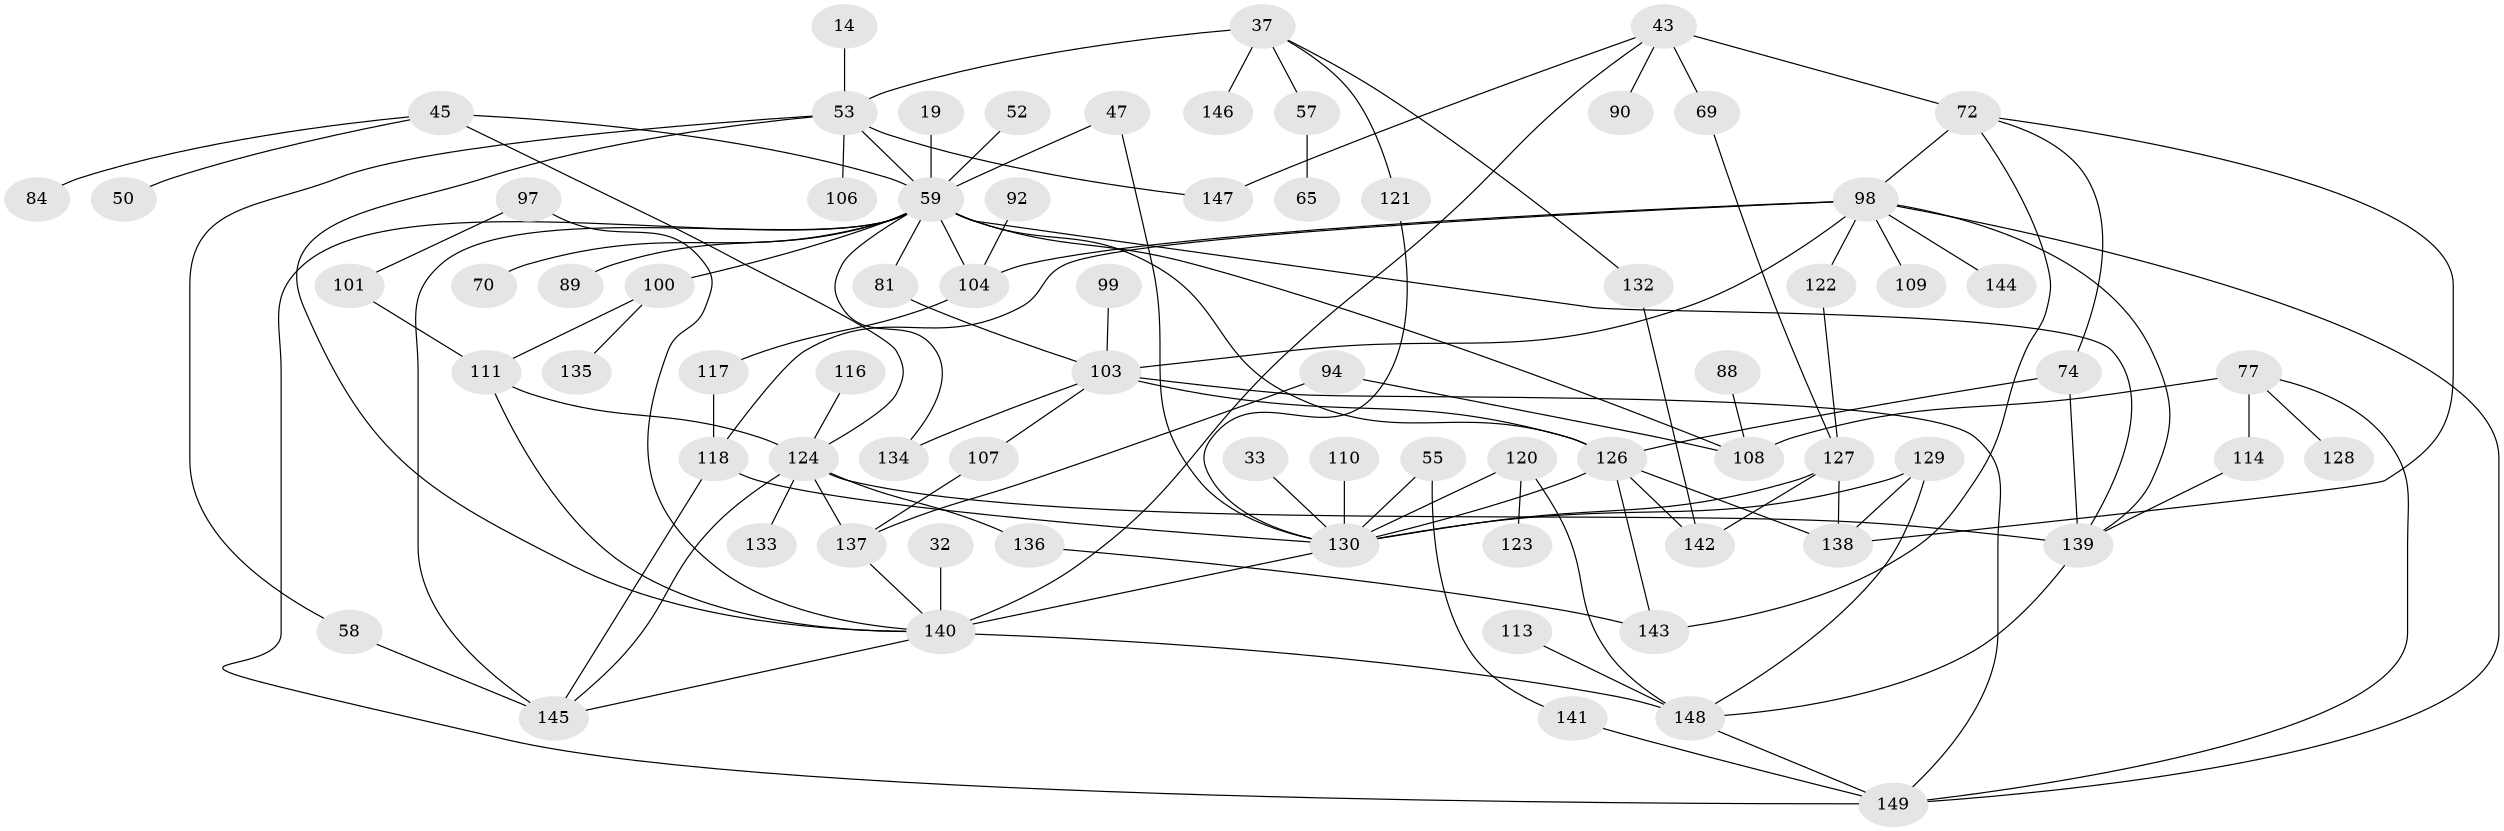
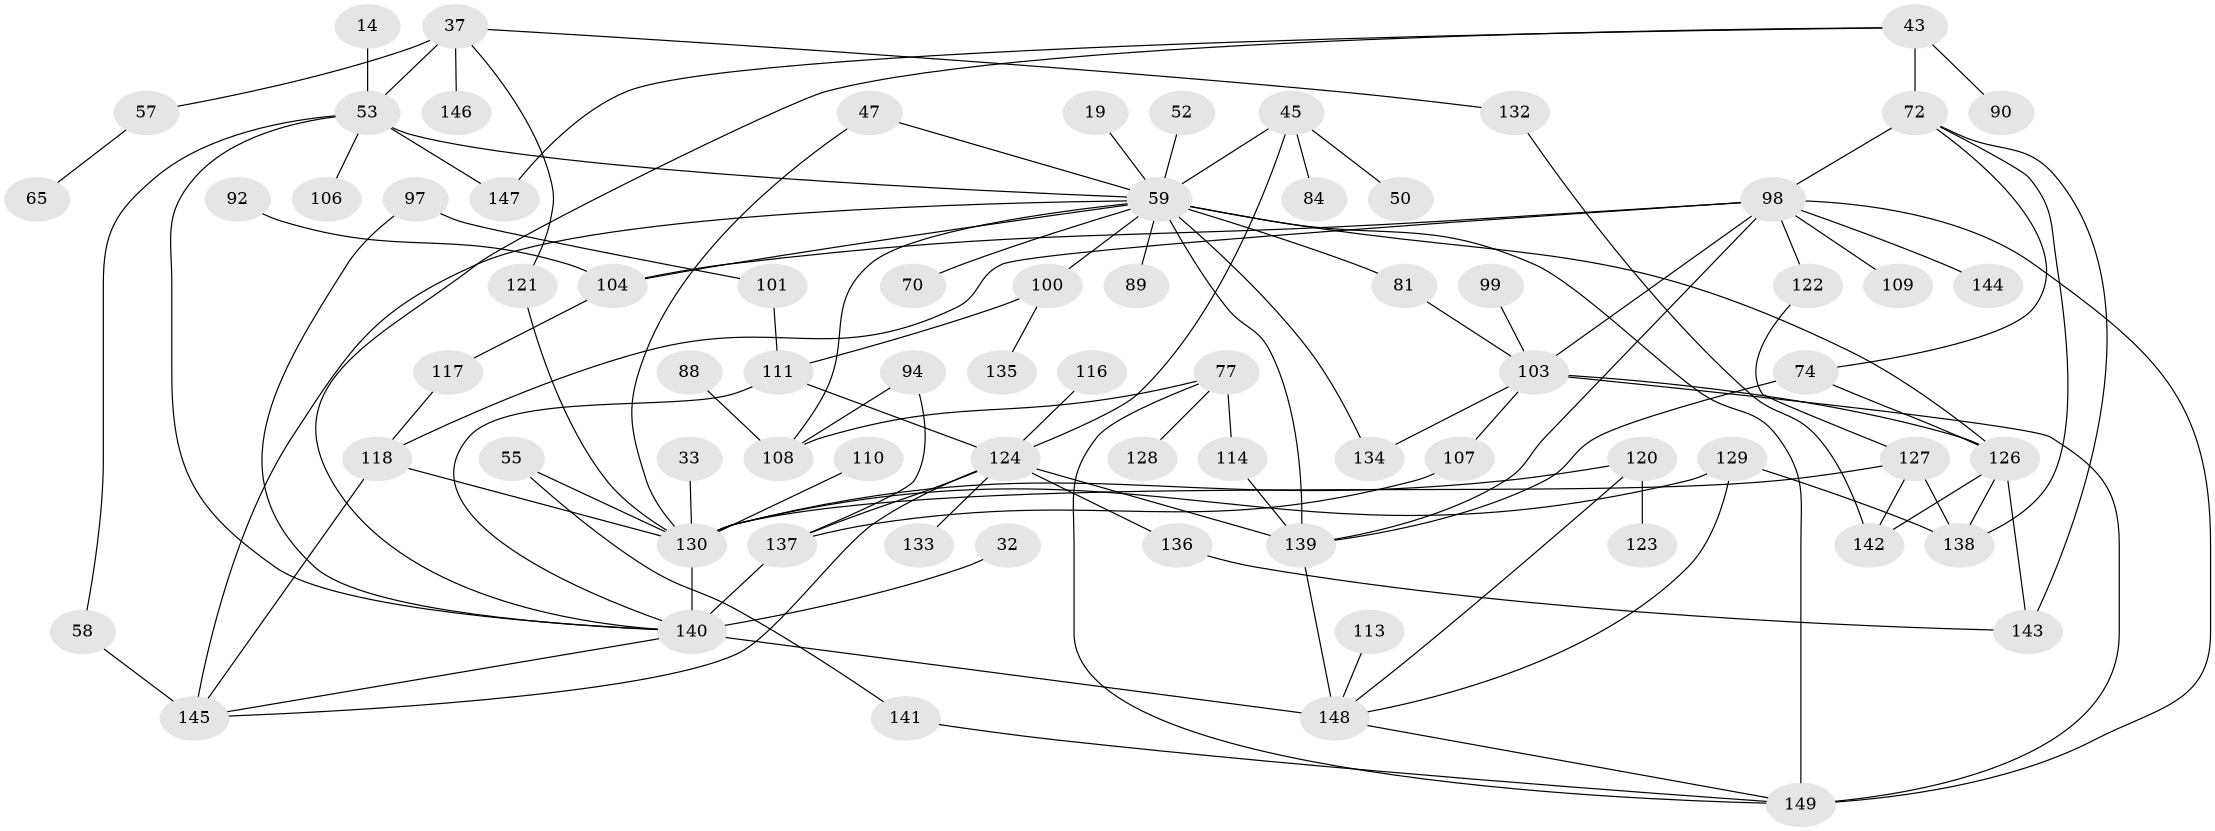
(1707, 113) -> none
(1482, 509) -> none
